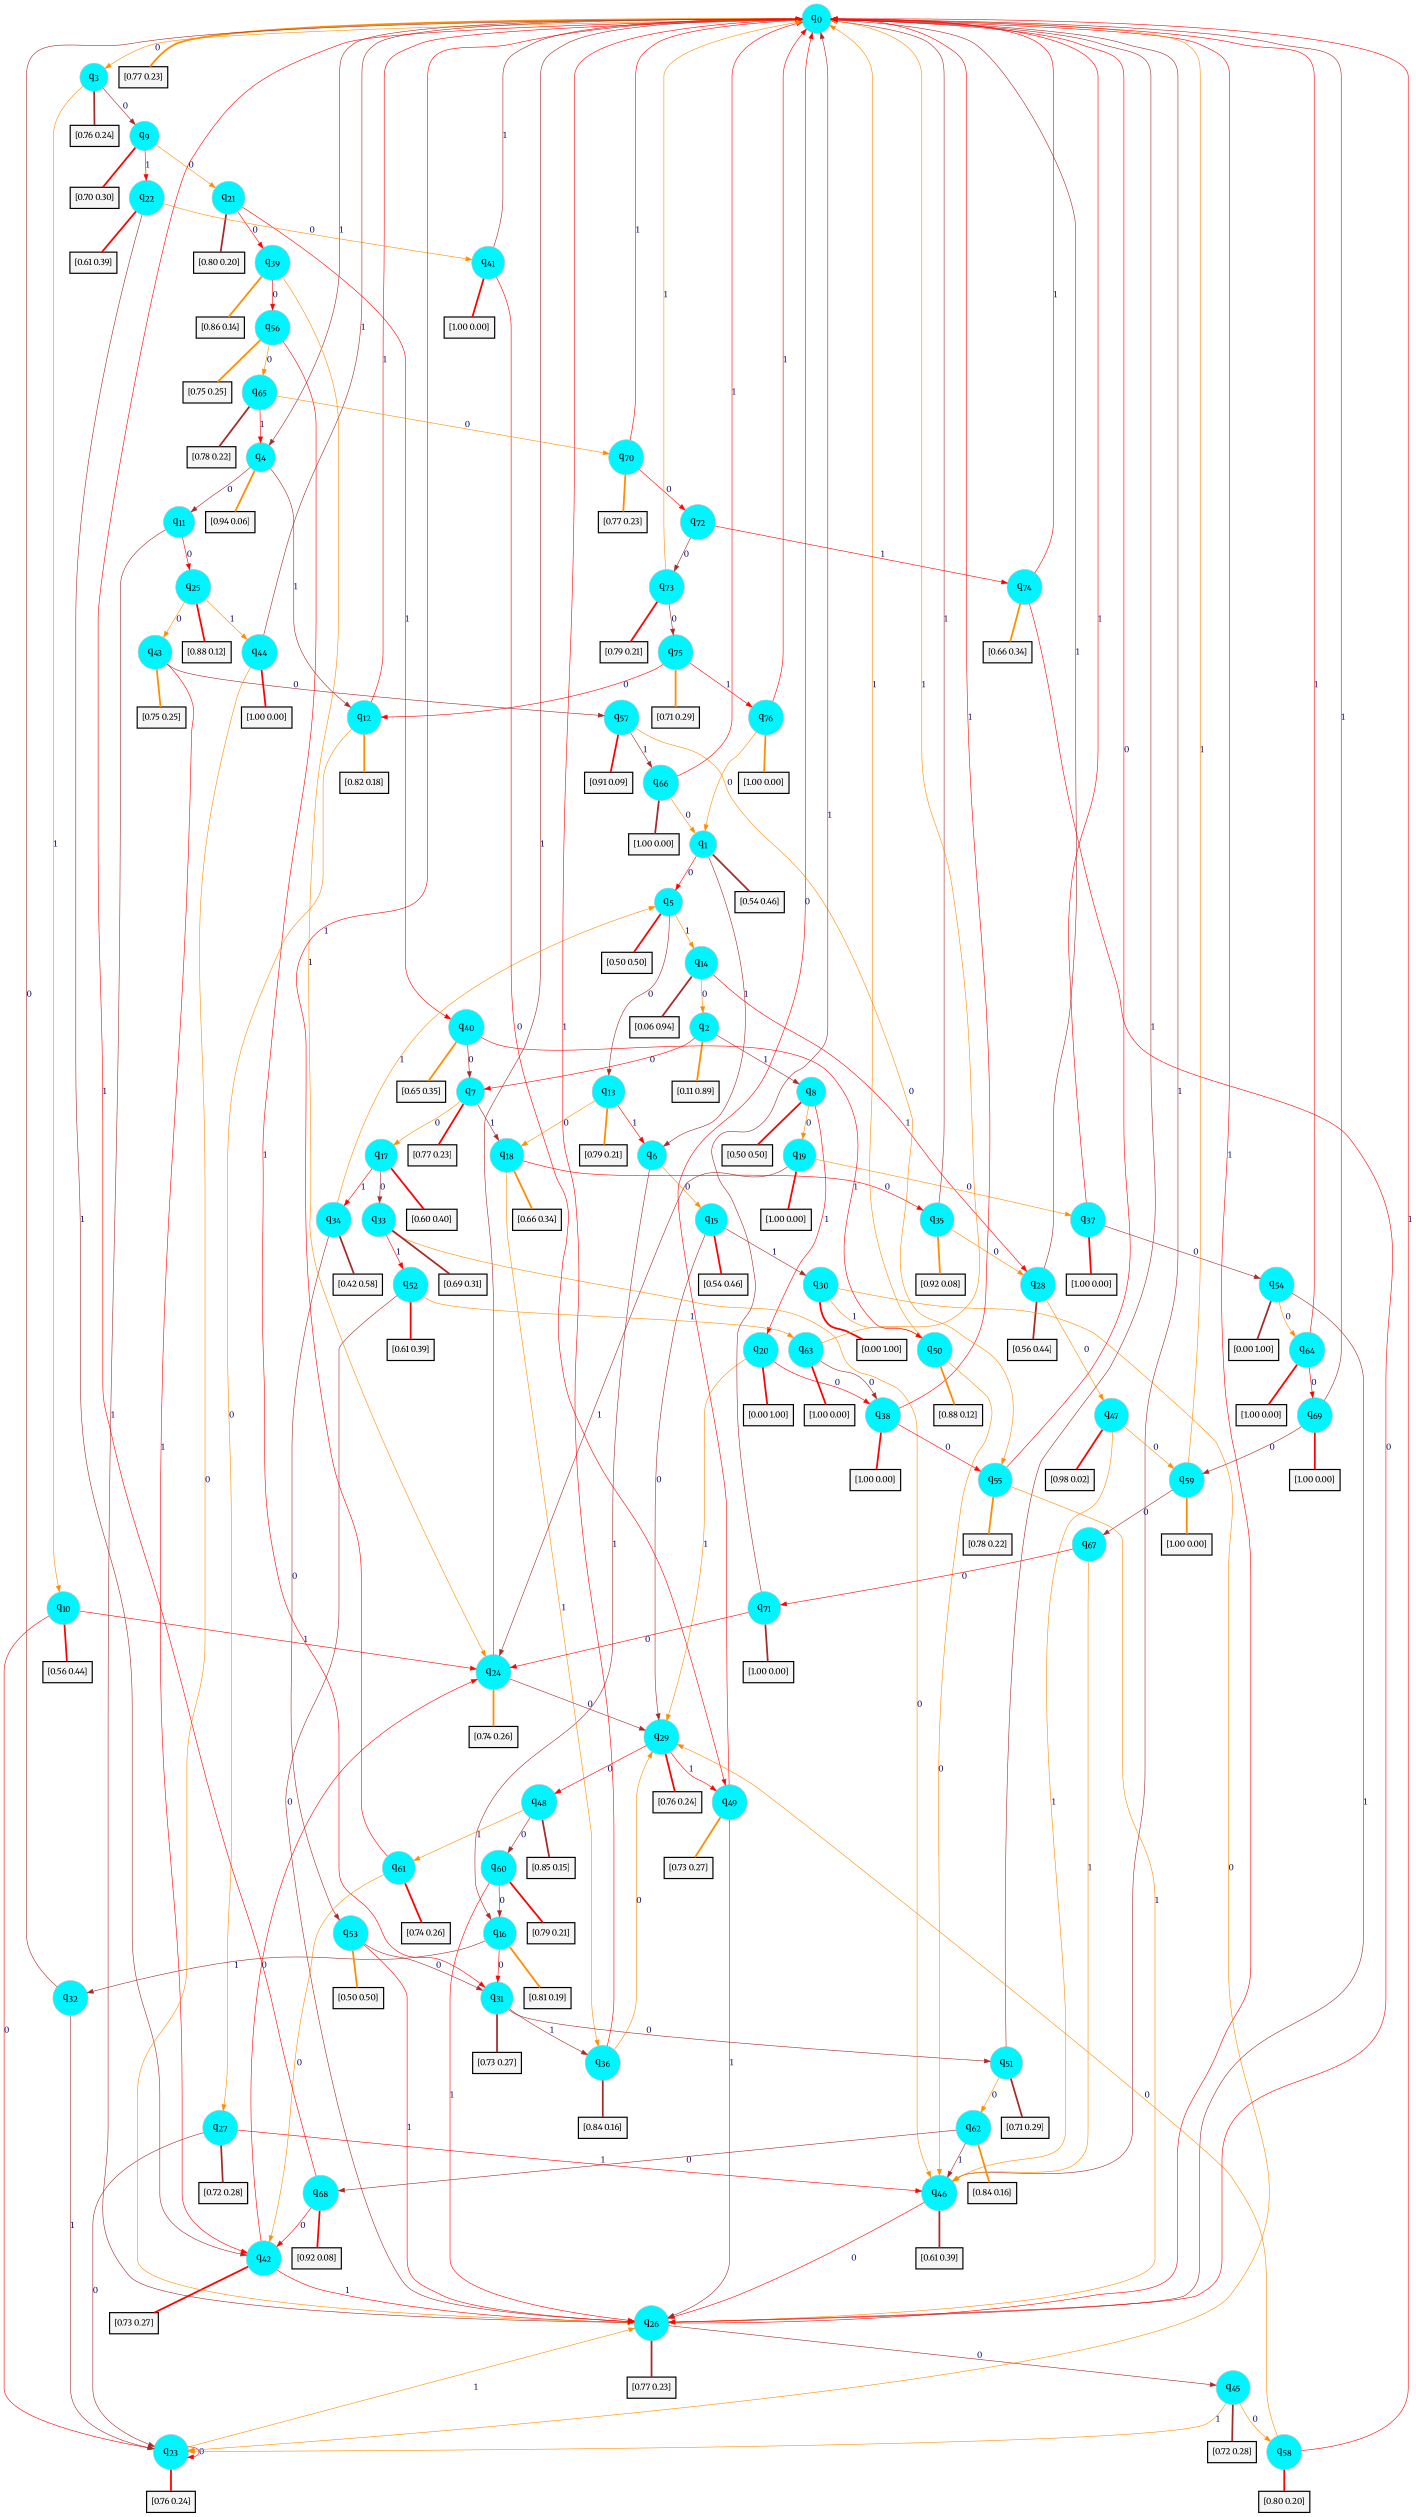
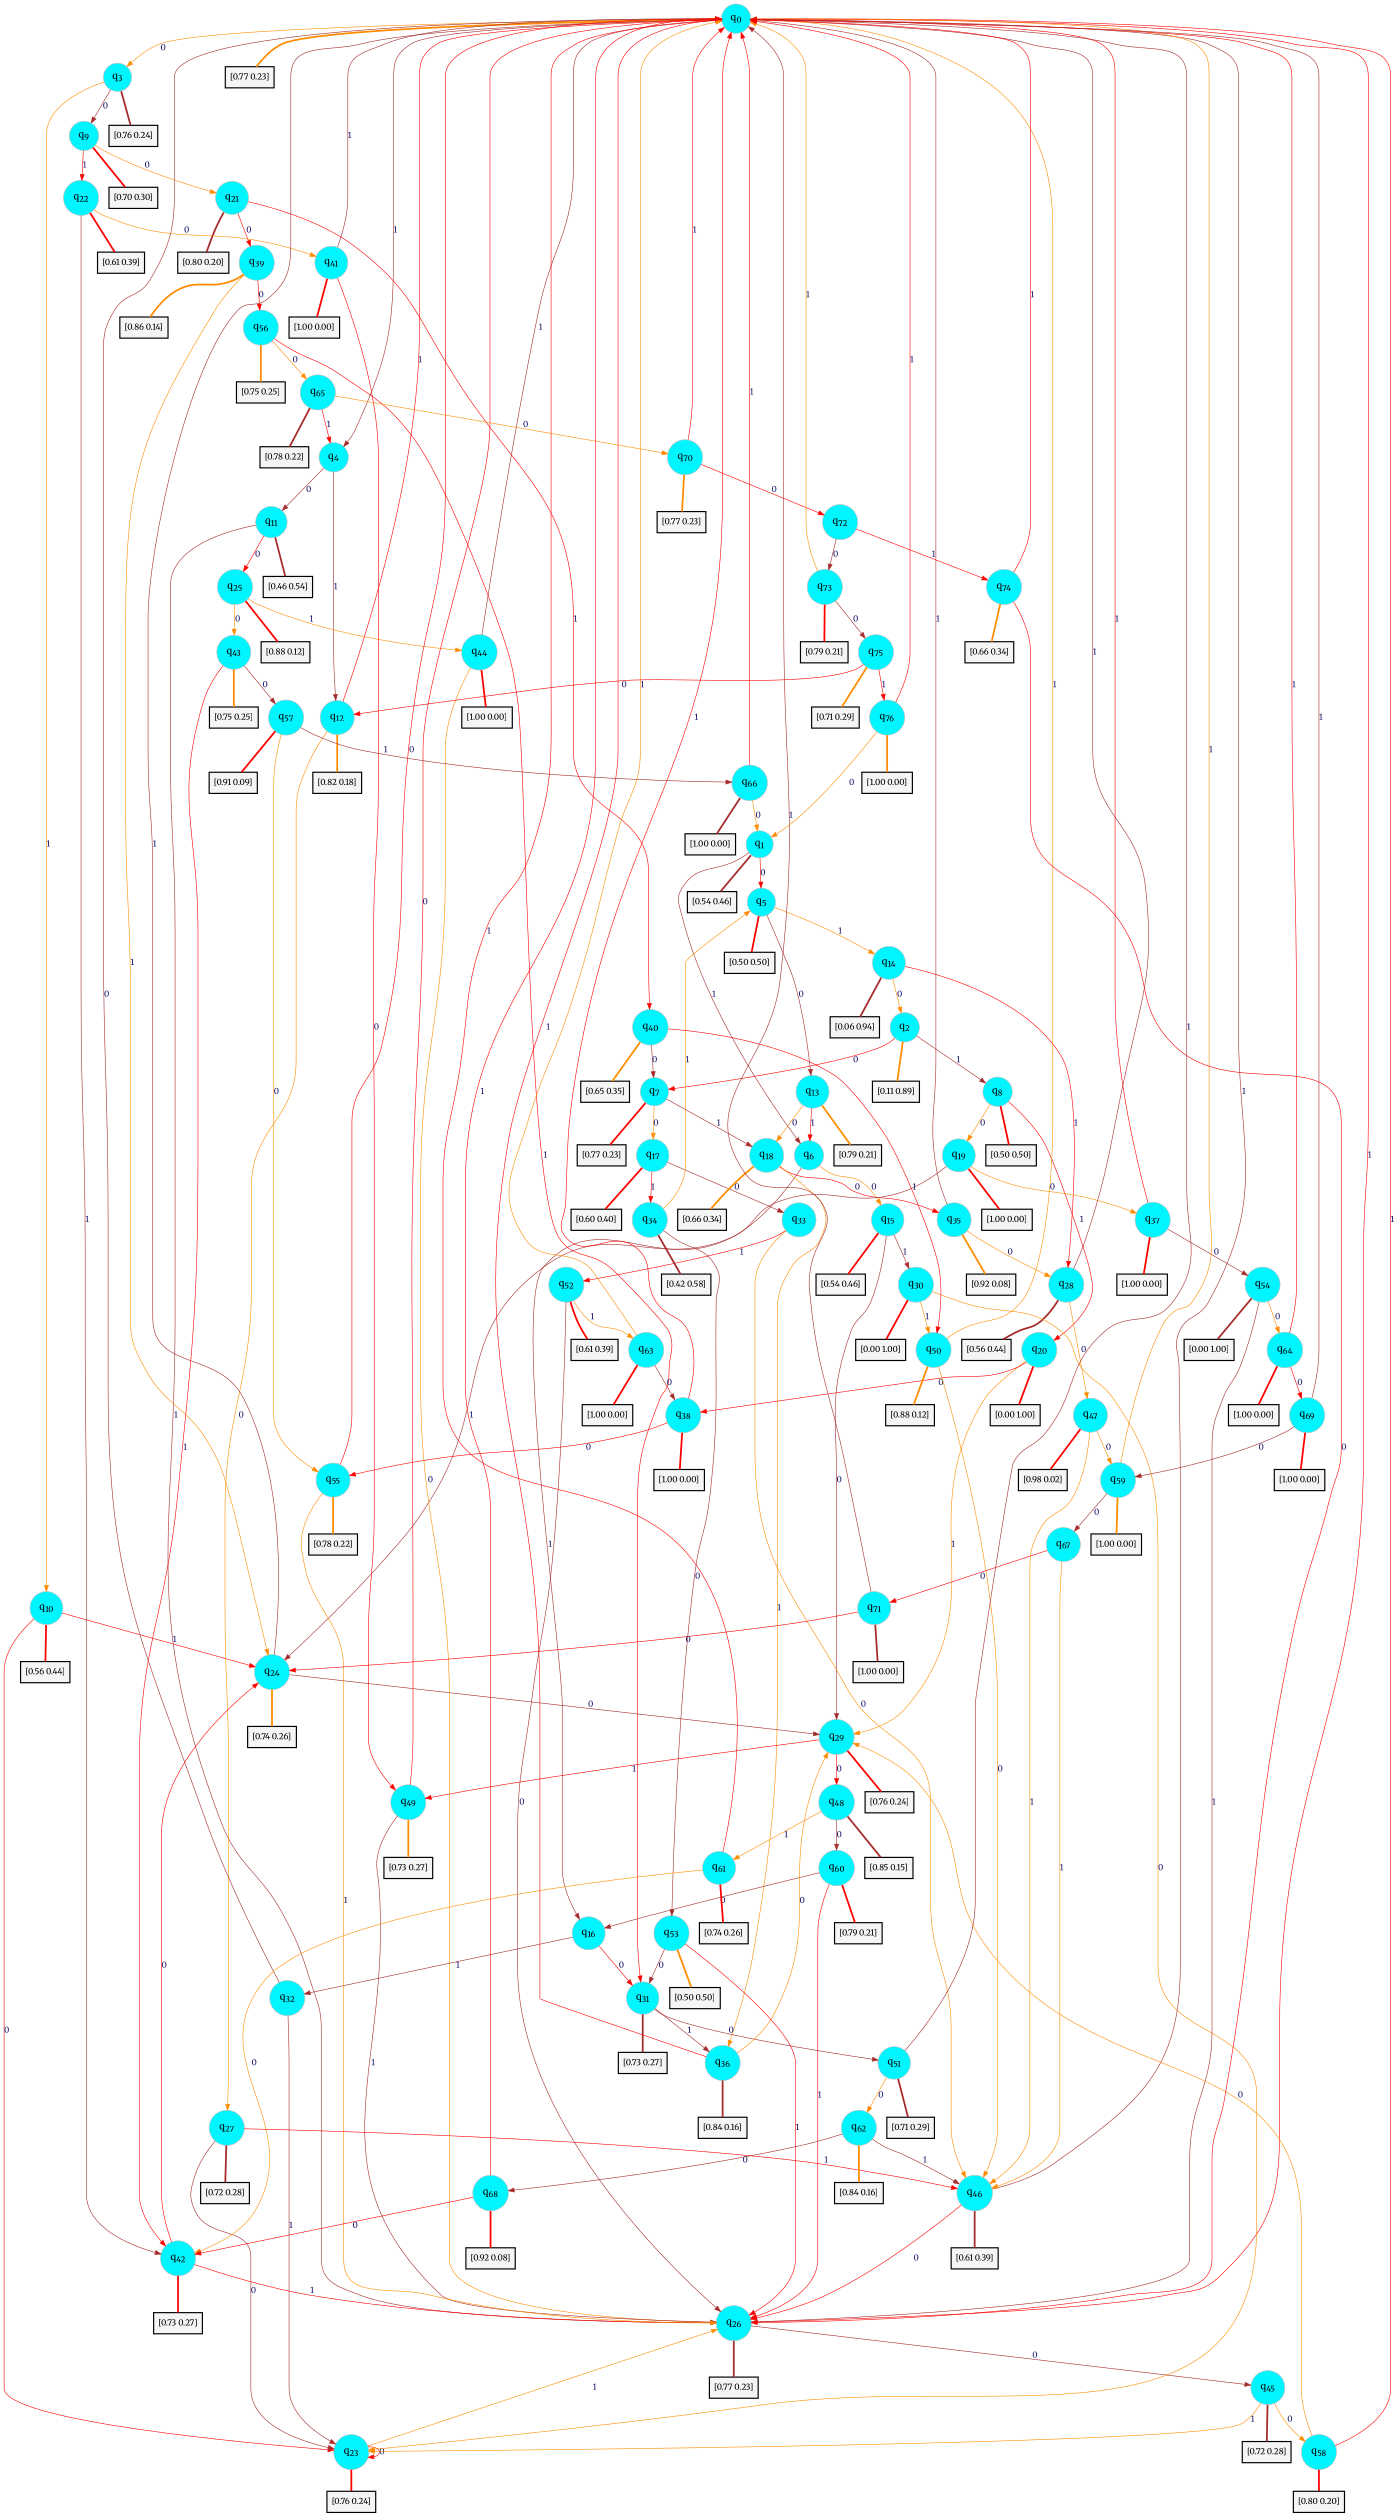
(230, 522) -> none
none -> (288, 587)
(463, 1285) -> none
(548, 1998) -> none
